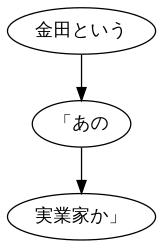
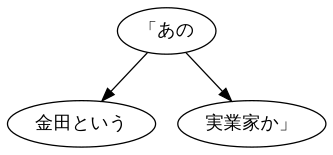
(82, 71) -> (129, 72)
